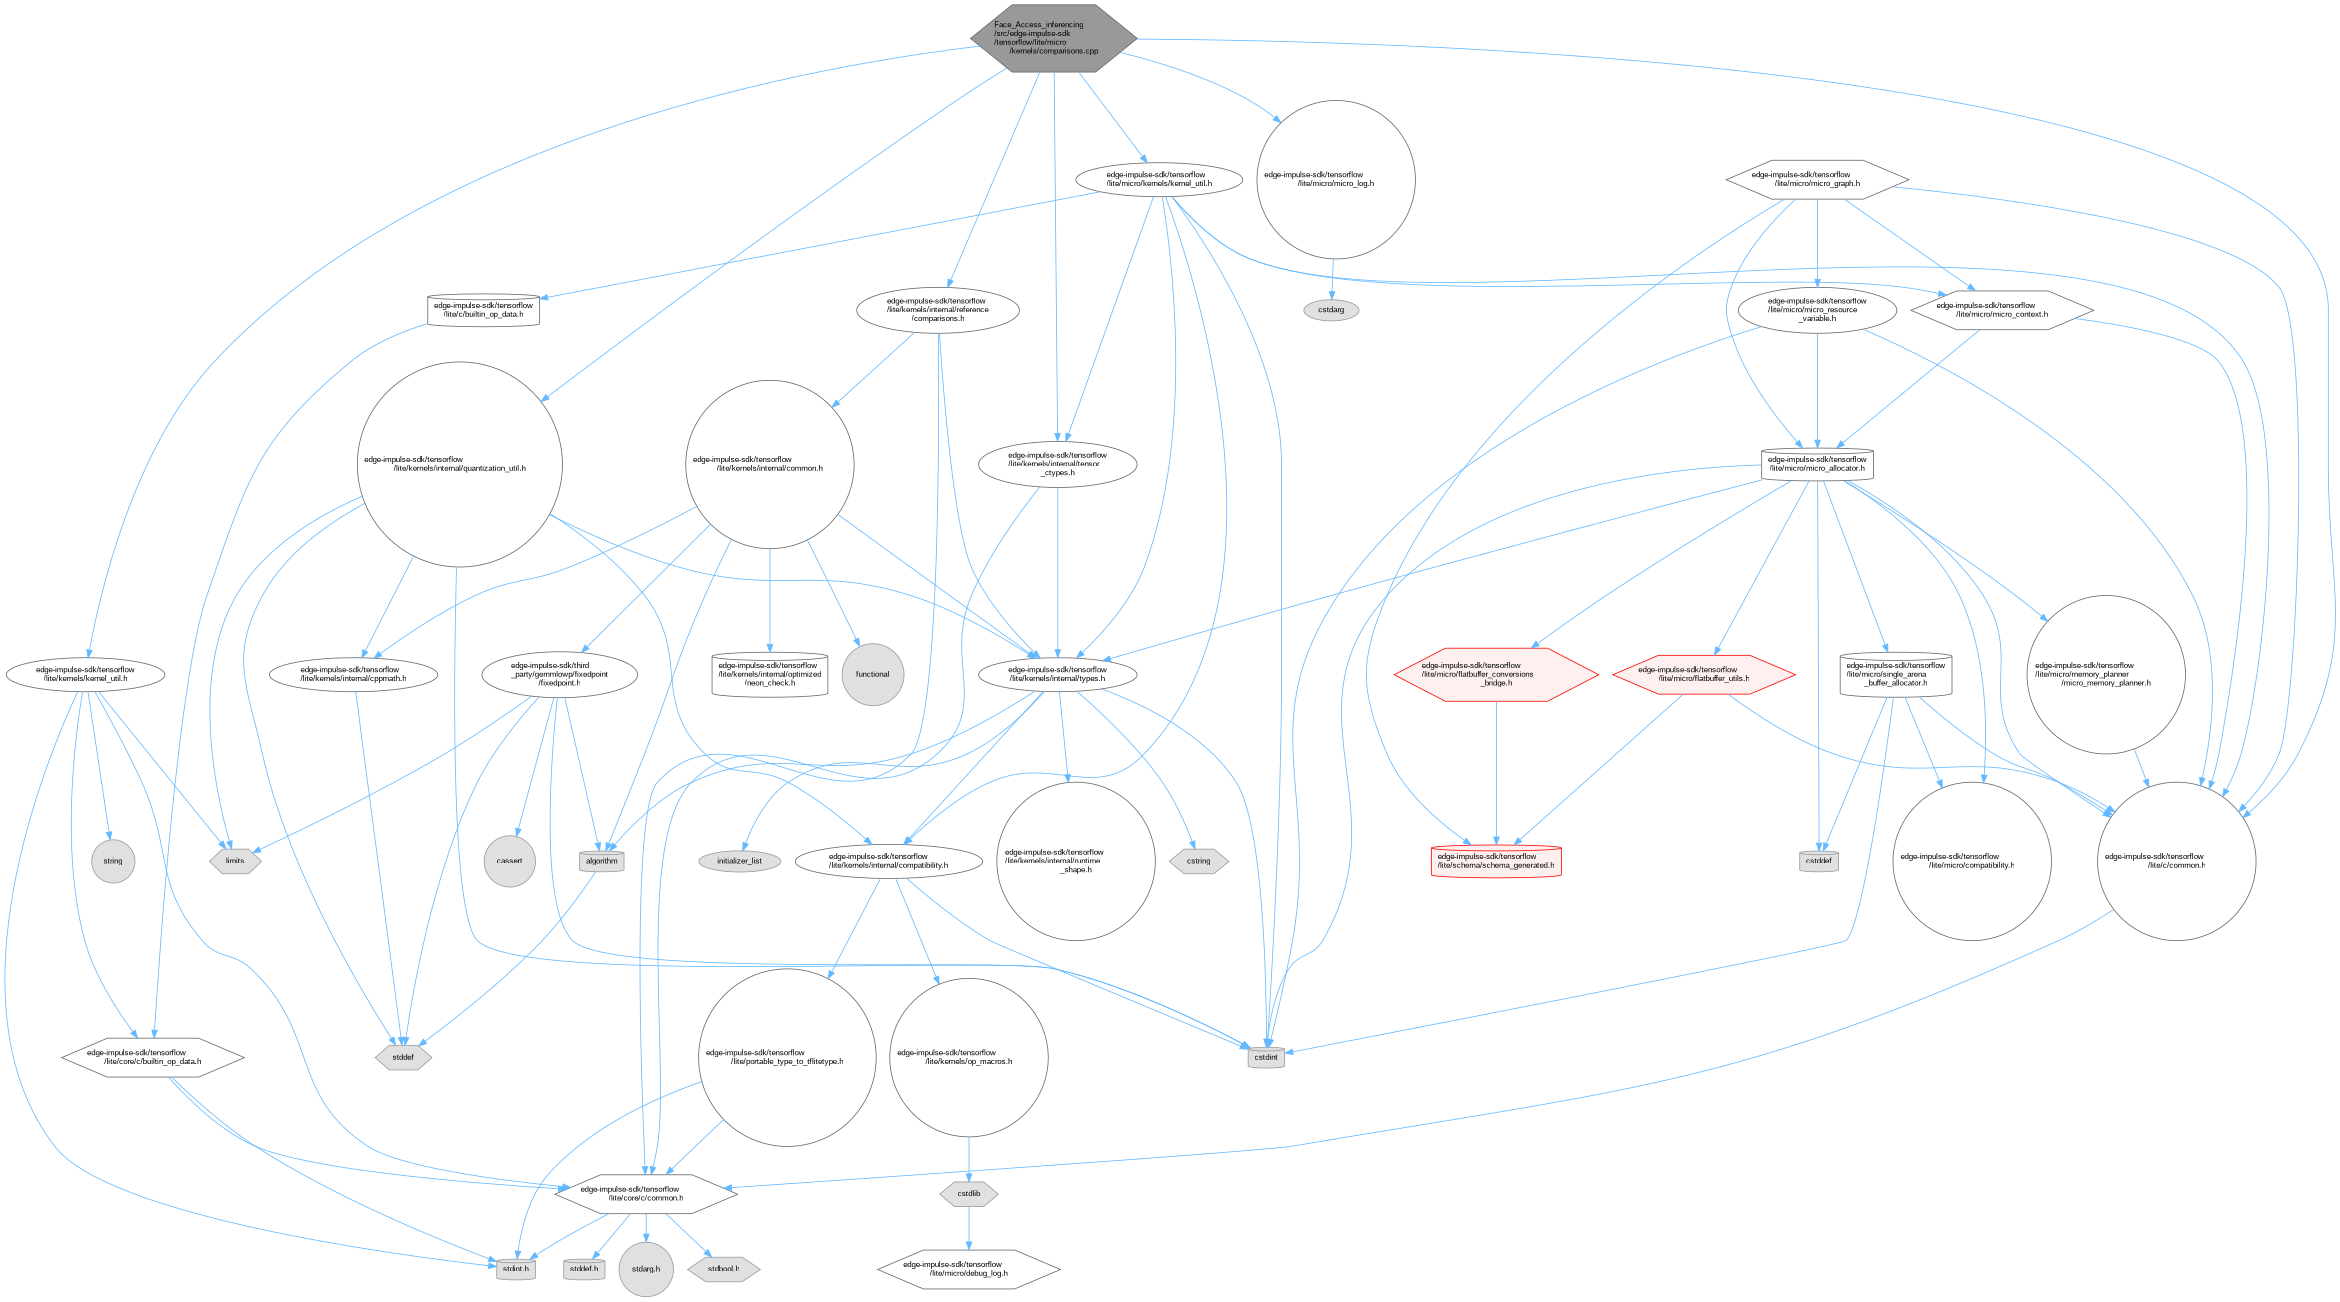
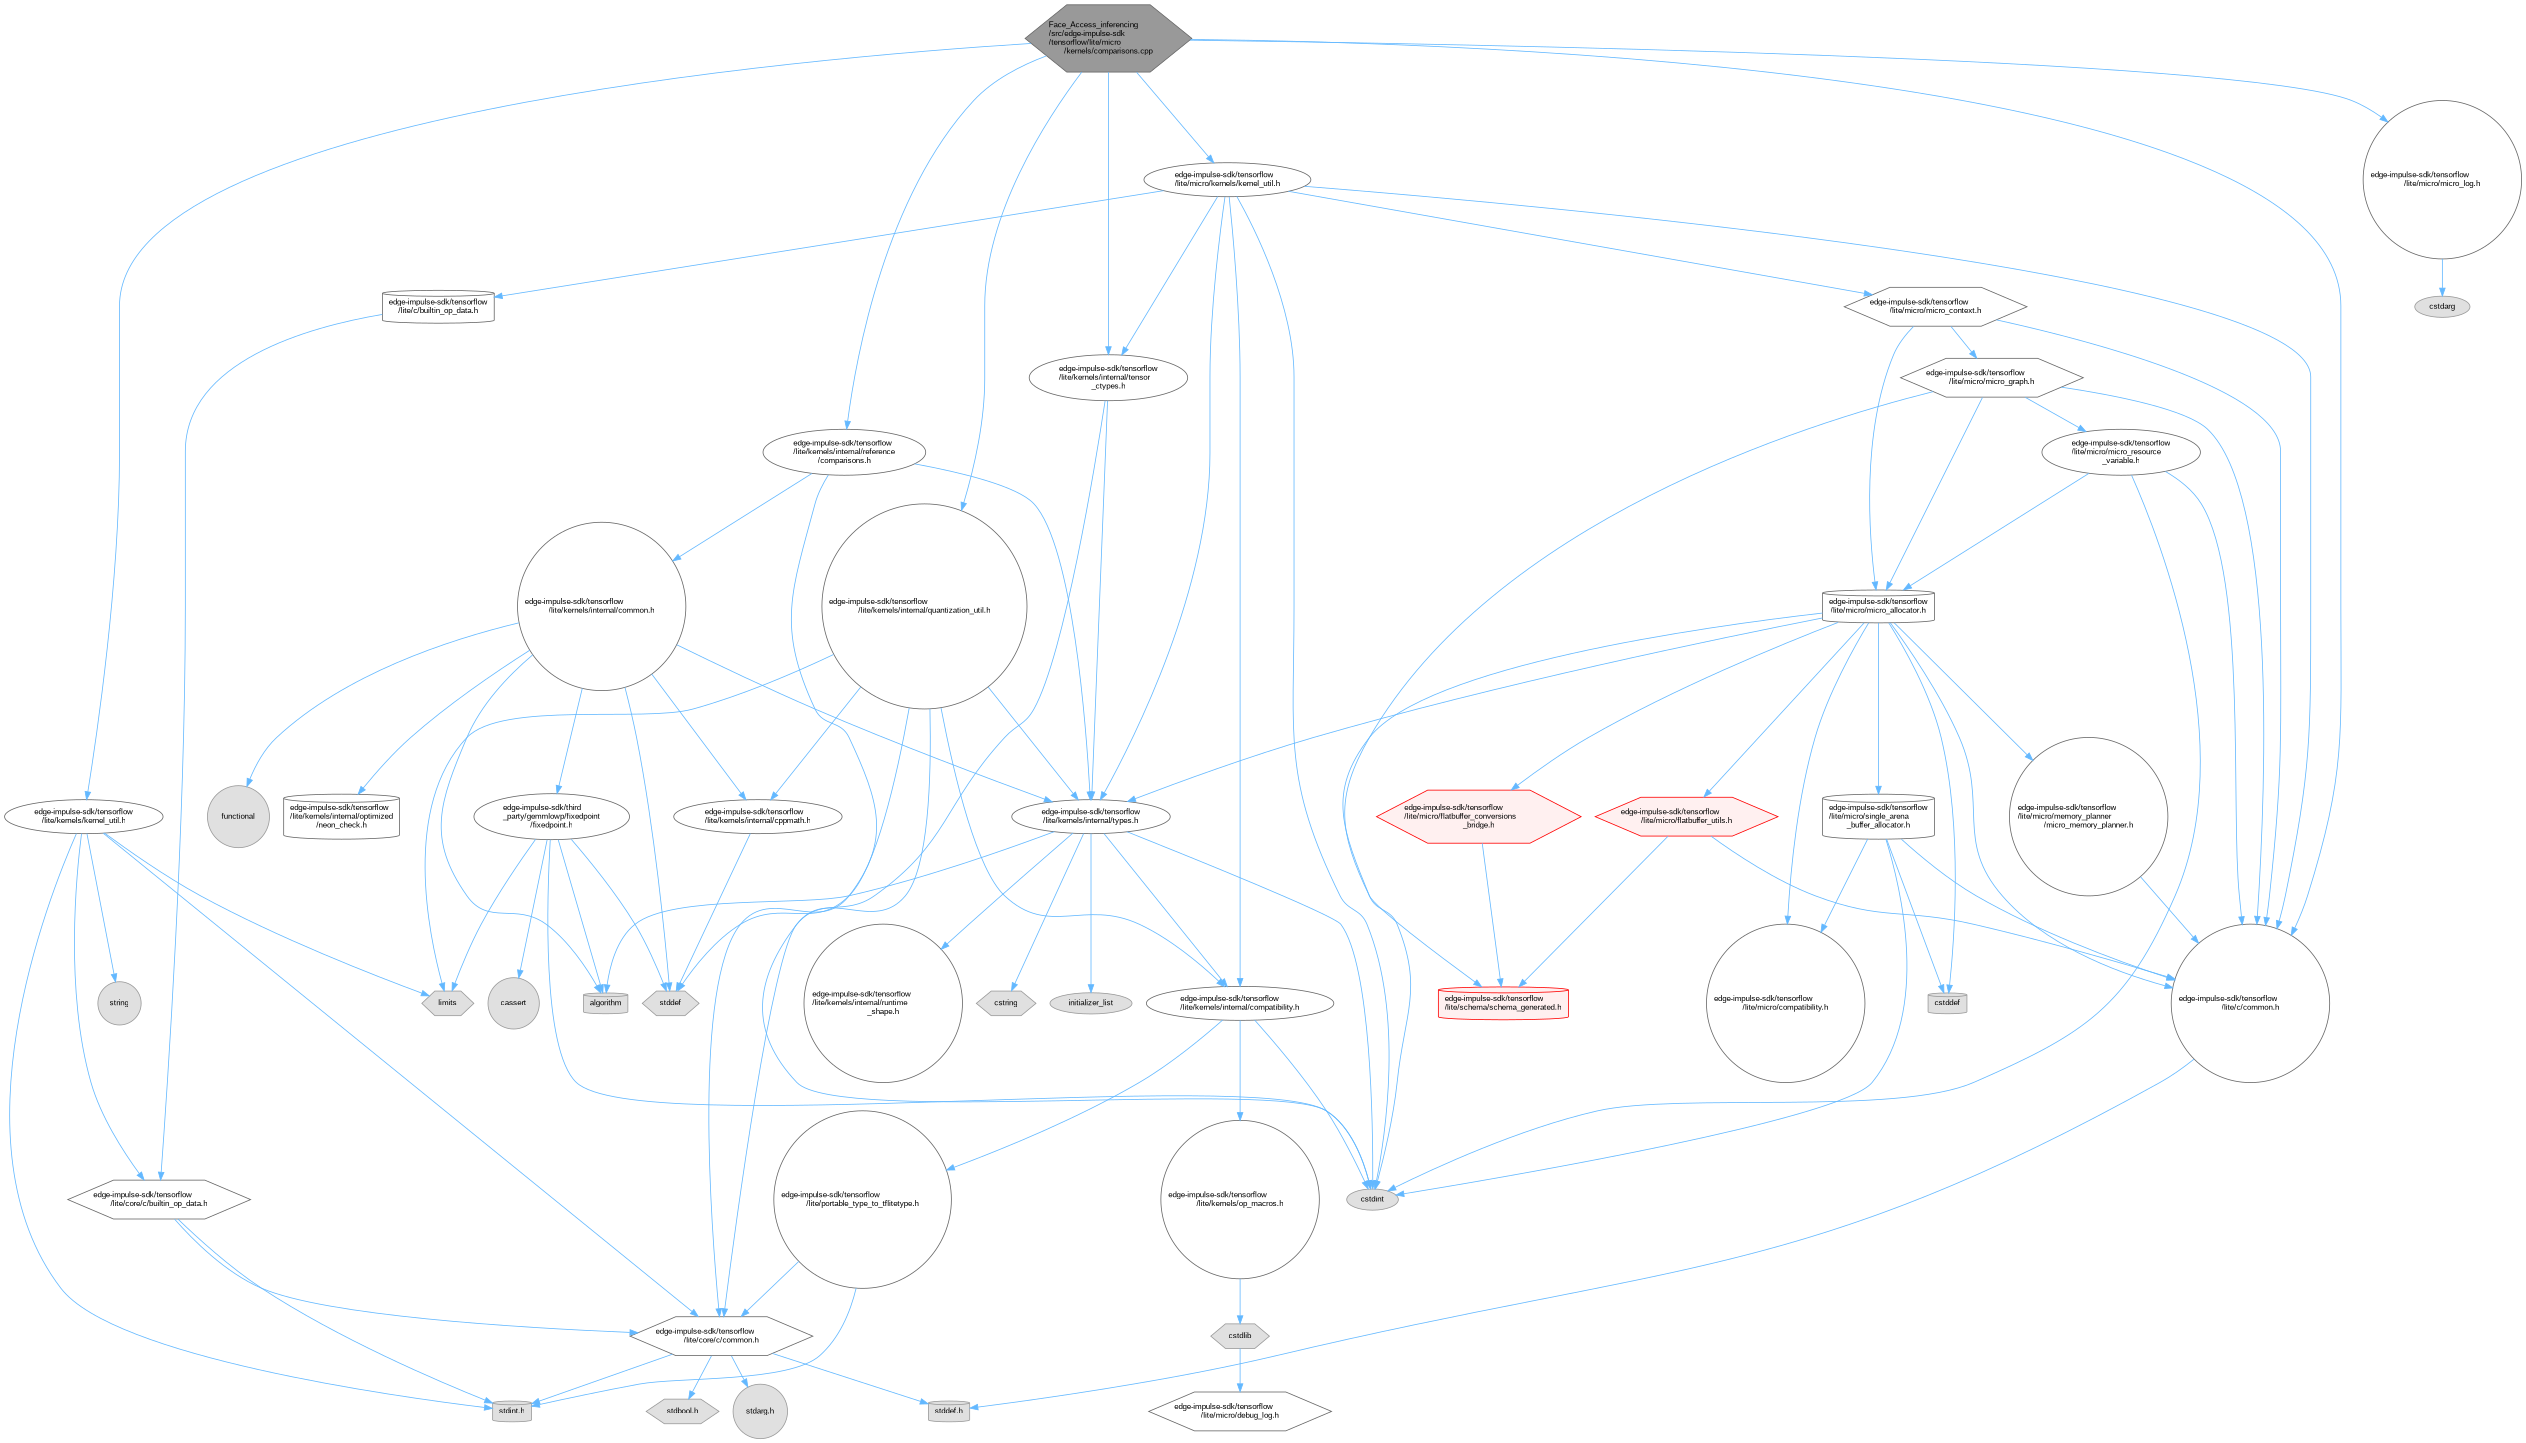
(1907, 243) -> (1961, 339)
(518, 964) -> (652, 834)
(1266, 1058) -> (1373, 1200)
(1439, 1122) -> (1603, 1287)
